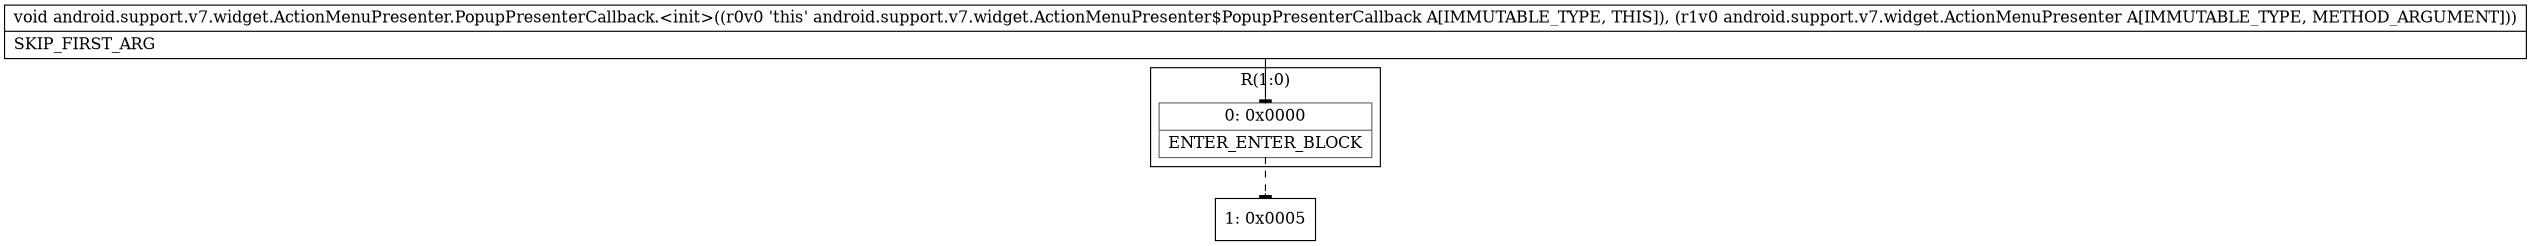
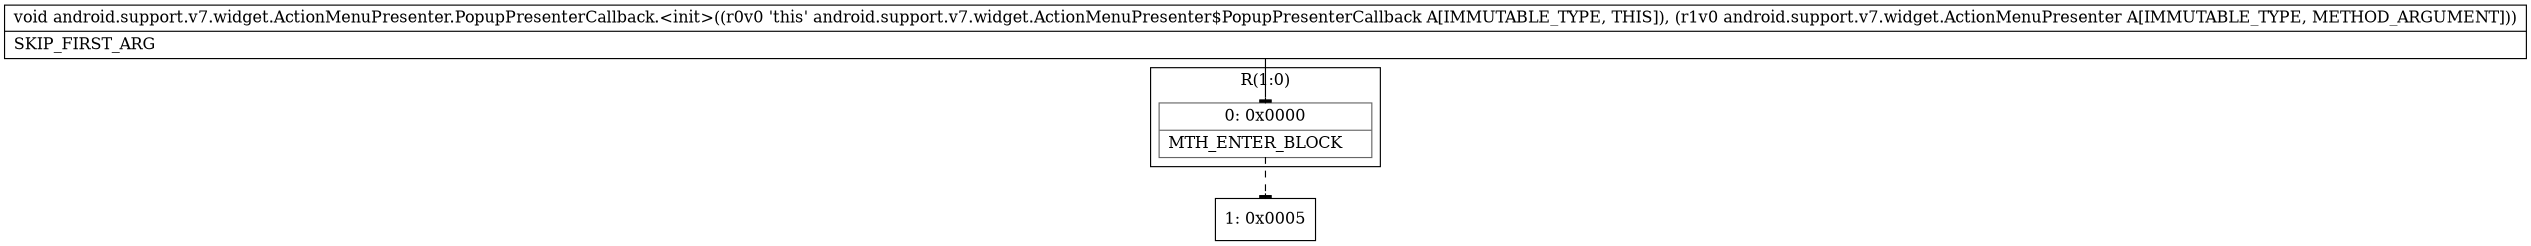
(1265, 143) -> (1256, 143)
